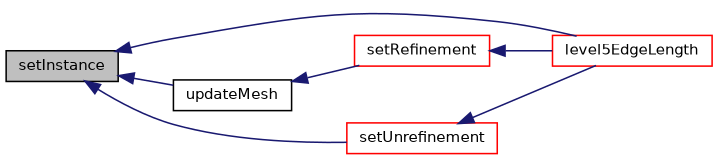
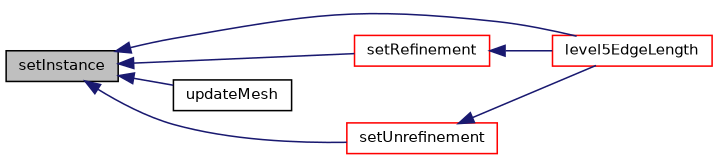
(333, 72) -> (244, 58)
